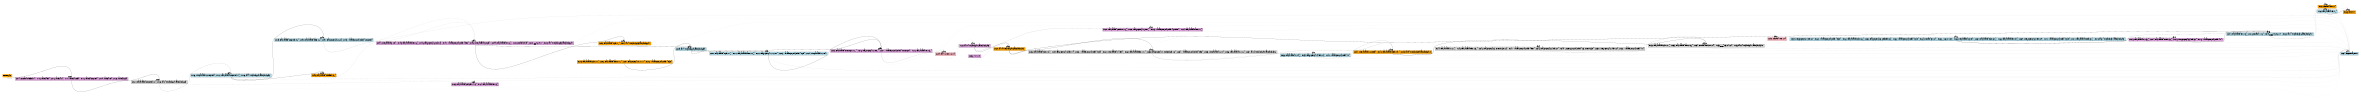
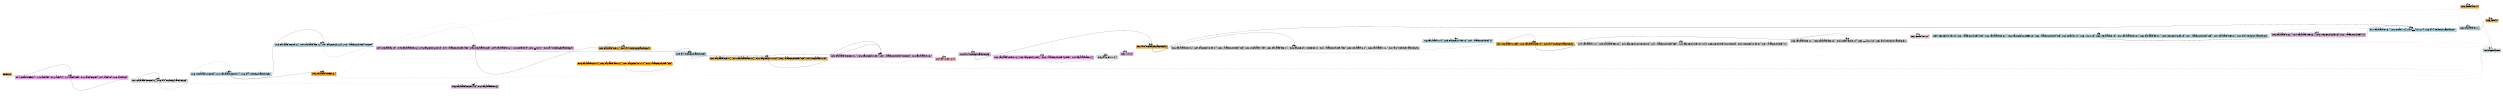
(768, 54) -> (768, 59)
none -> (1107, 57)
